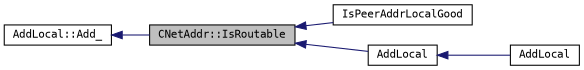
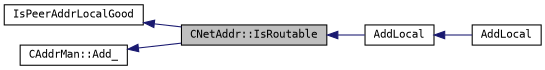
(320, 24) -> (168, 25)
(58, 35) -> (74, 55)
